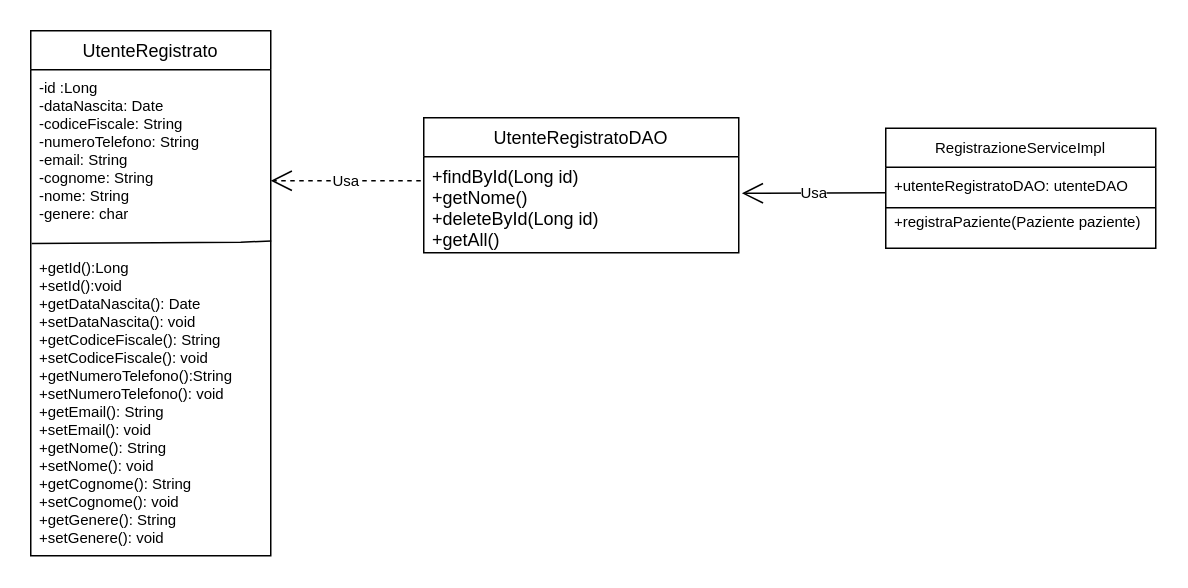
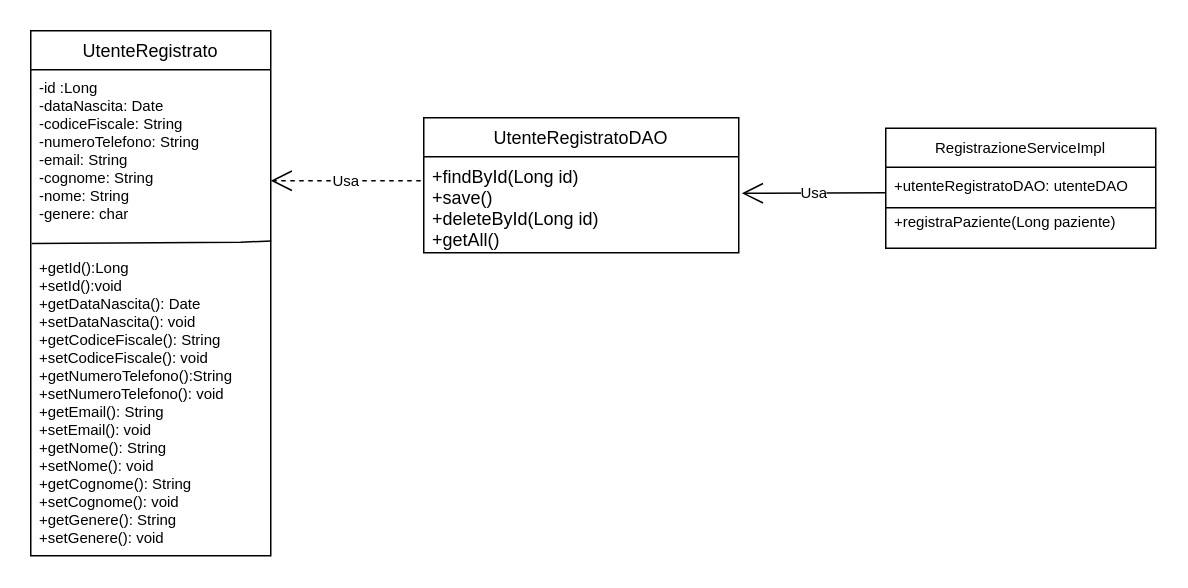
(516, 177) -> (516, 177)
(1018, 186) -> (1018, 186)
